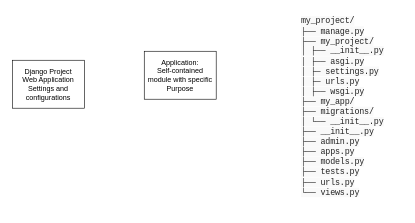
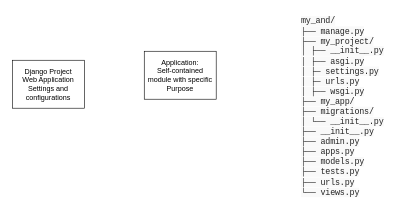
(333, 94) -> (333, 94)
